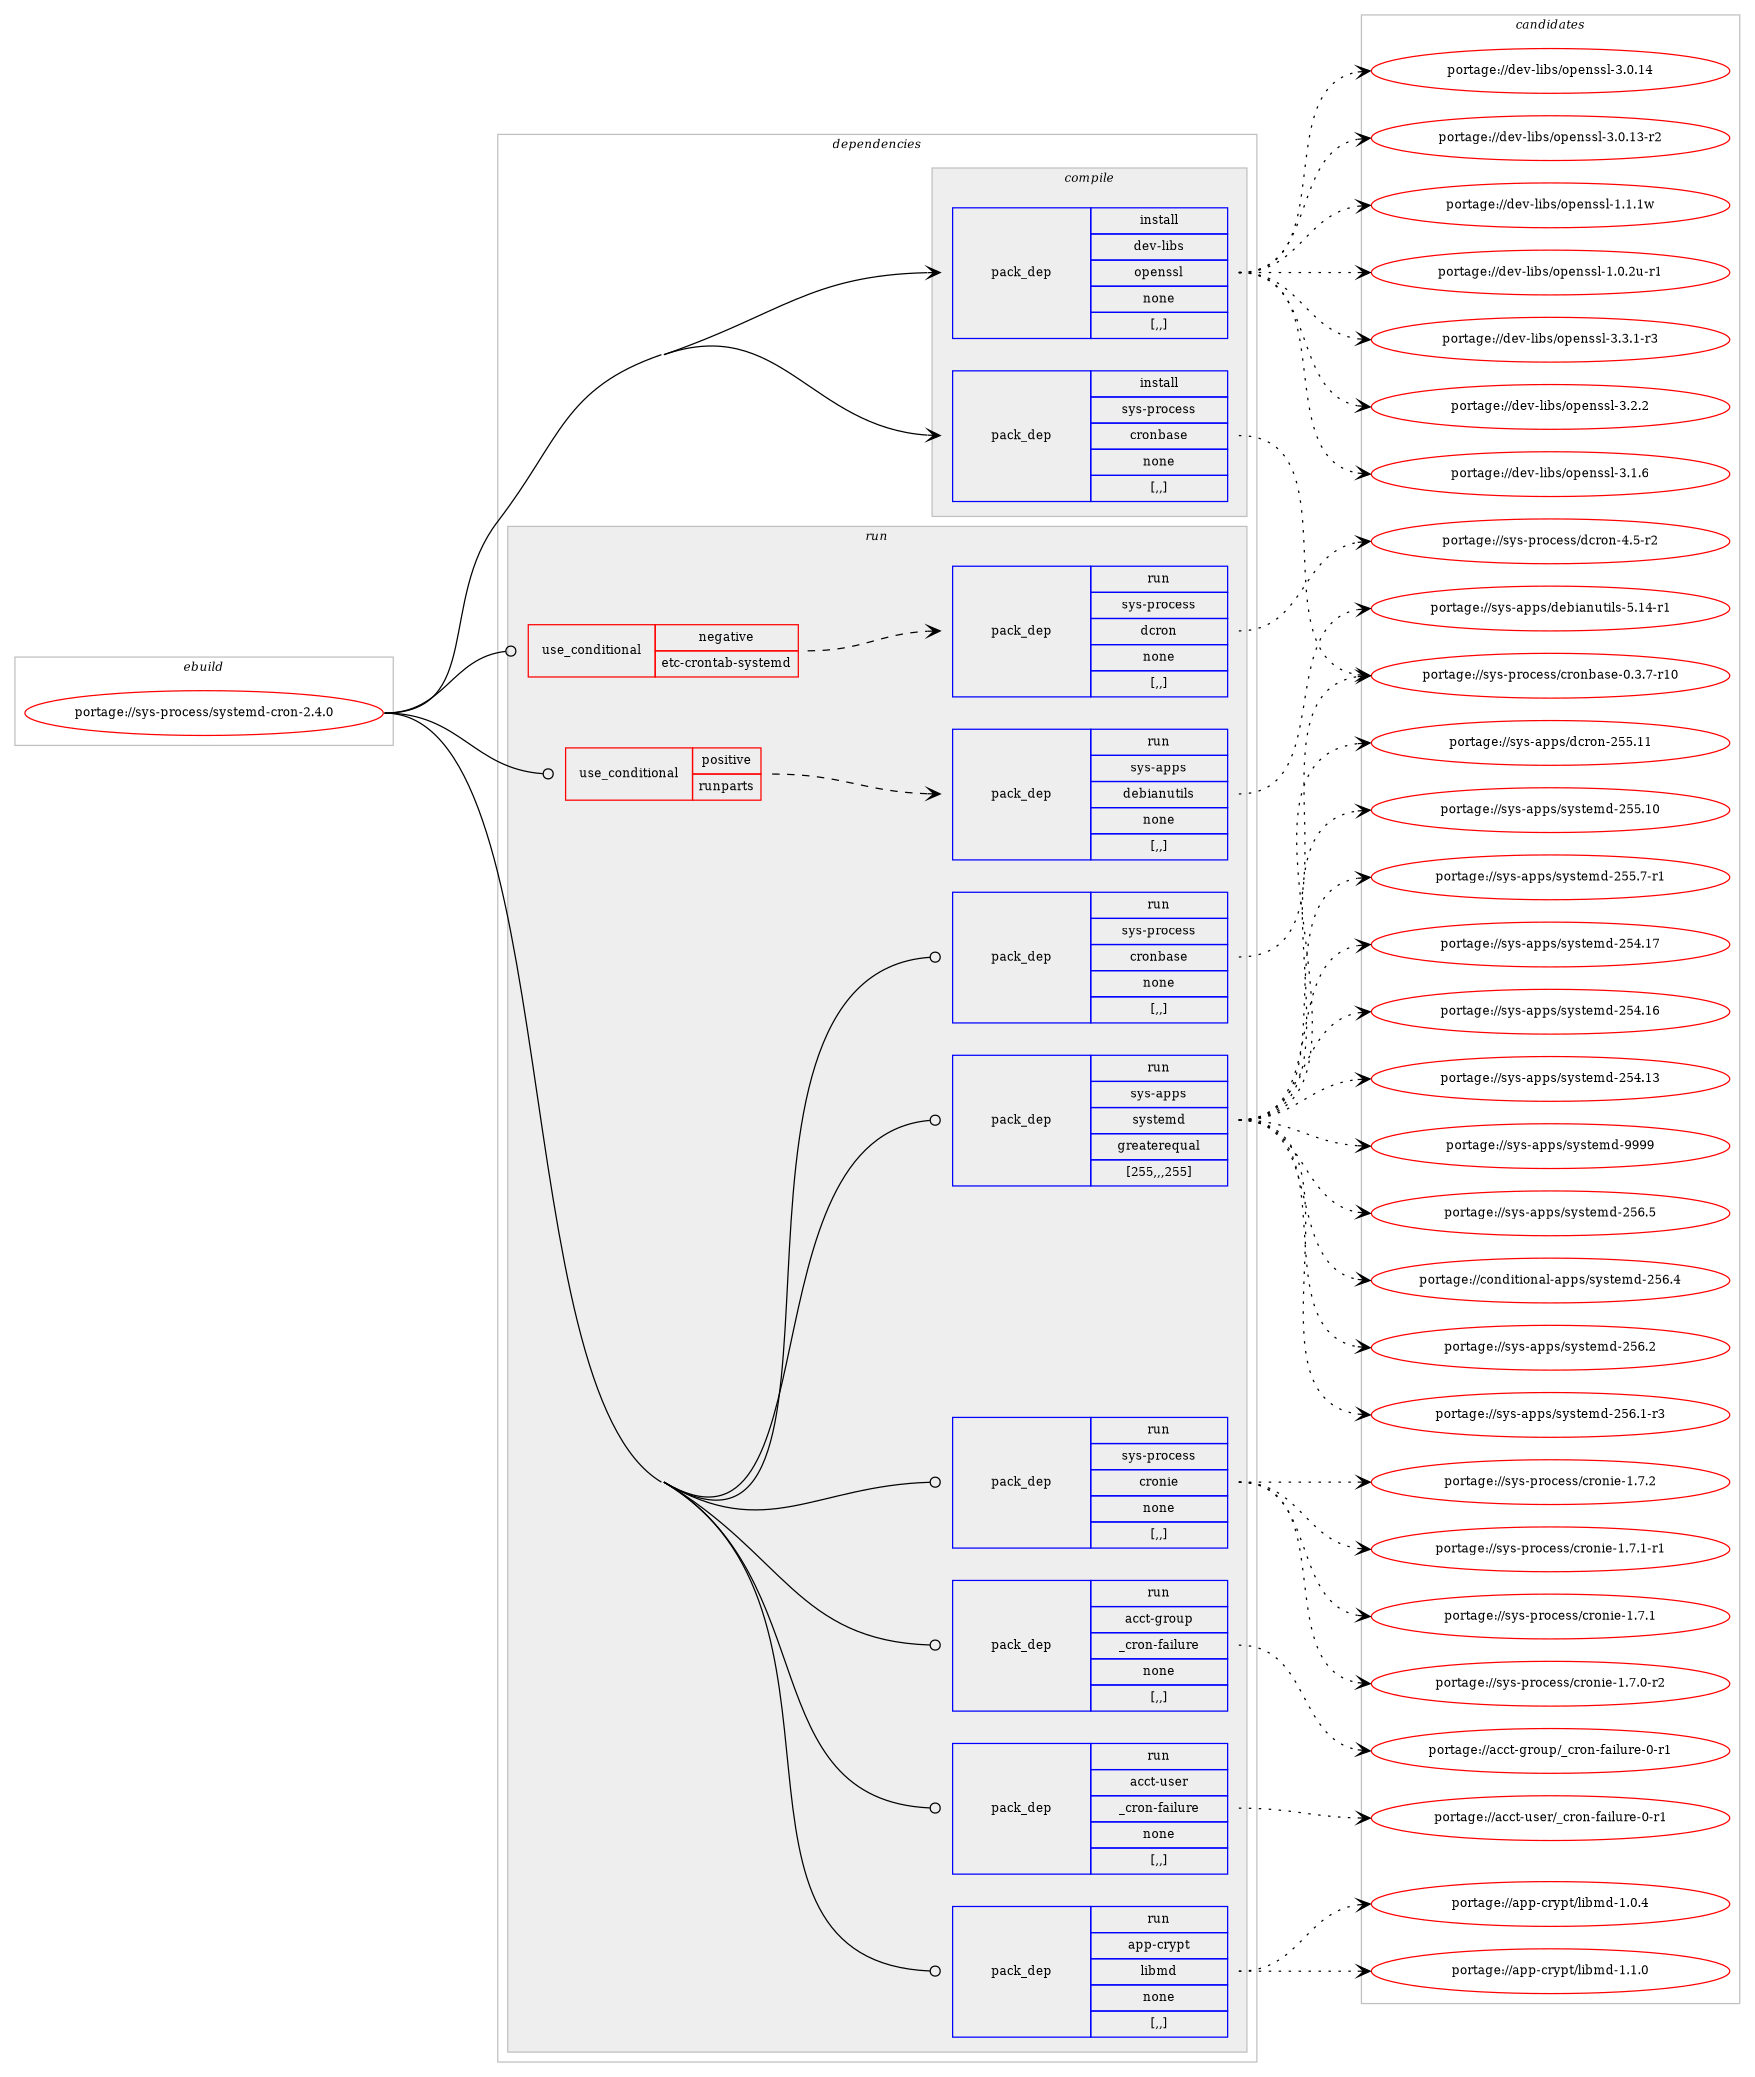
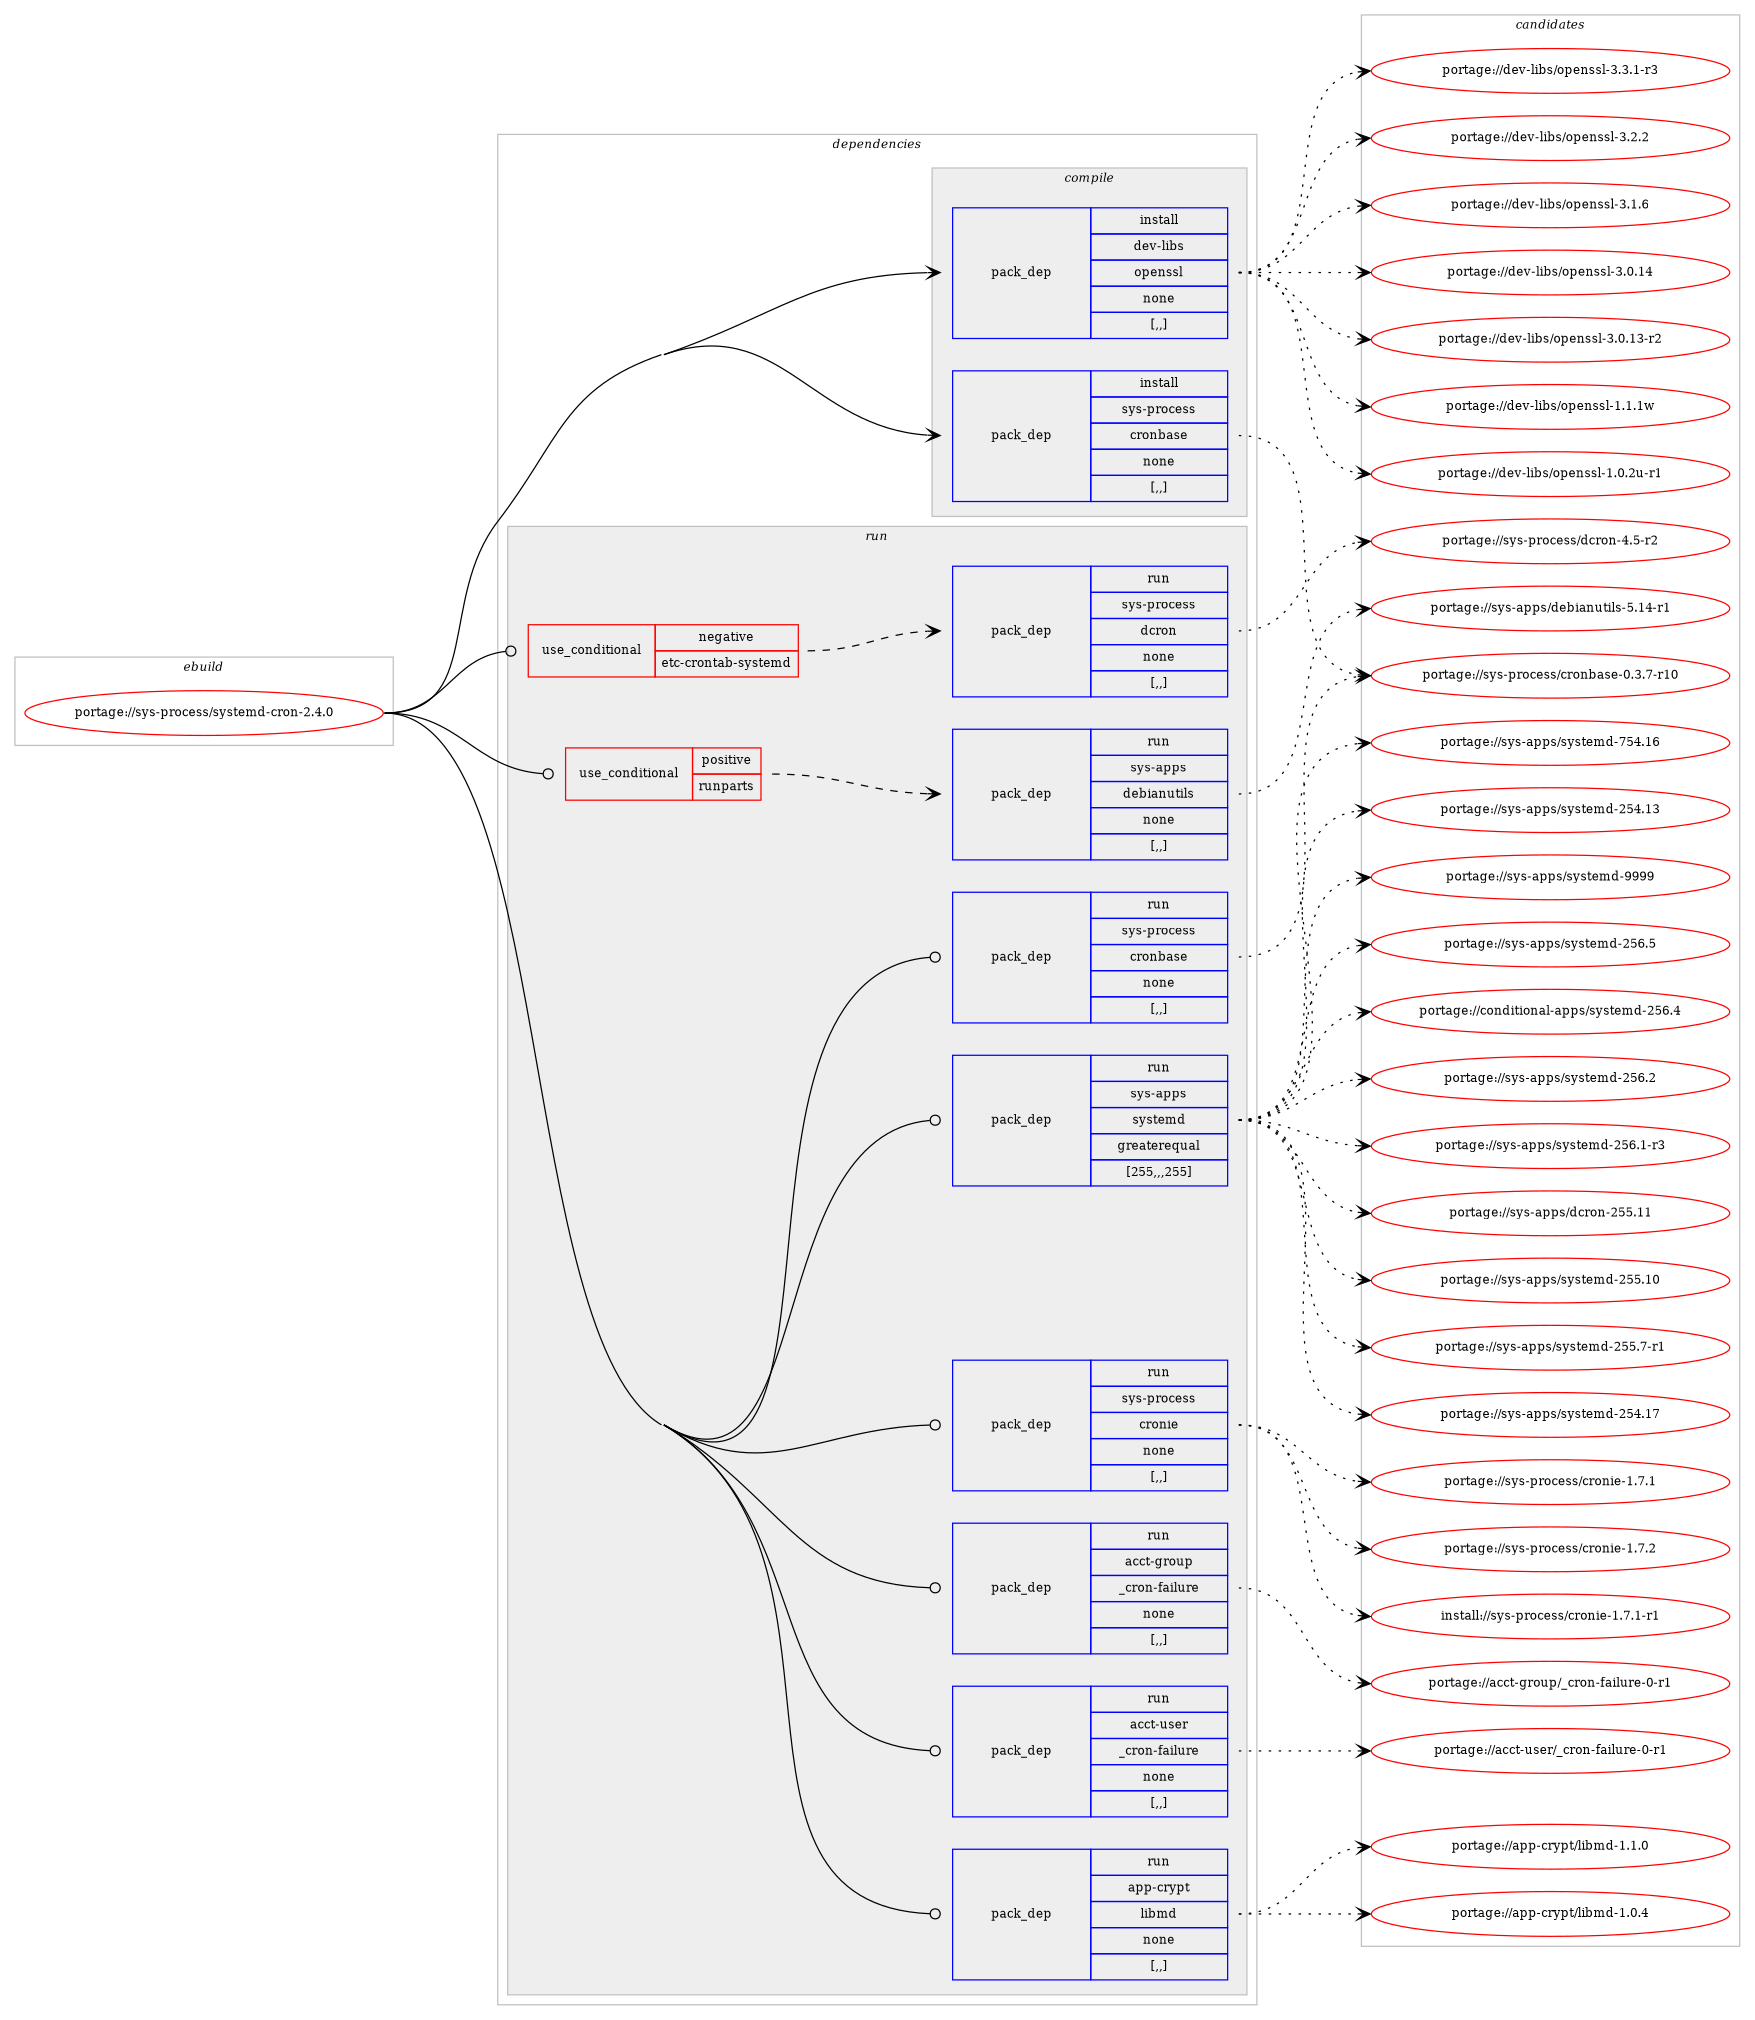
(1551, 1012) -> (1551, 743)
(1551, 1549) -> (1551, 1617)
(1551, 1684) -> none
